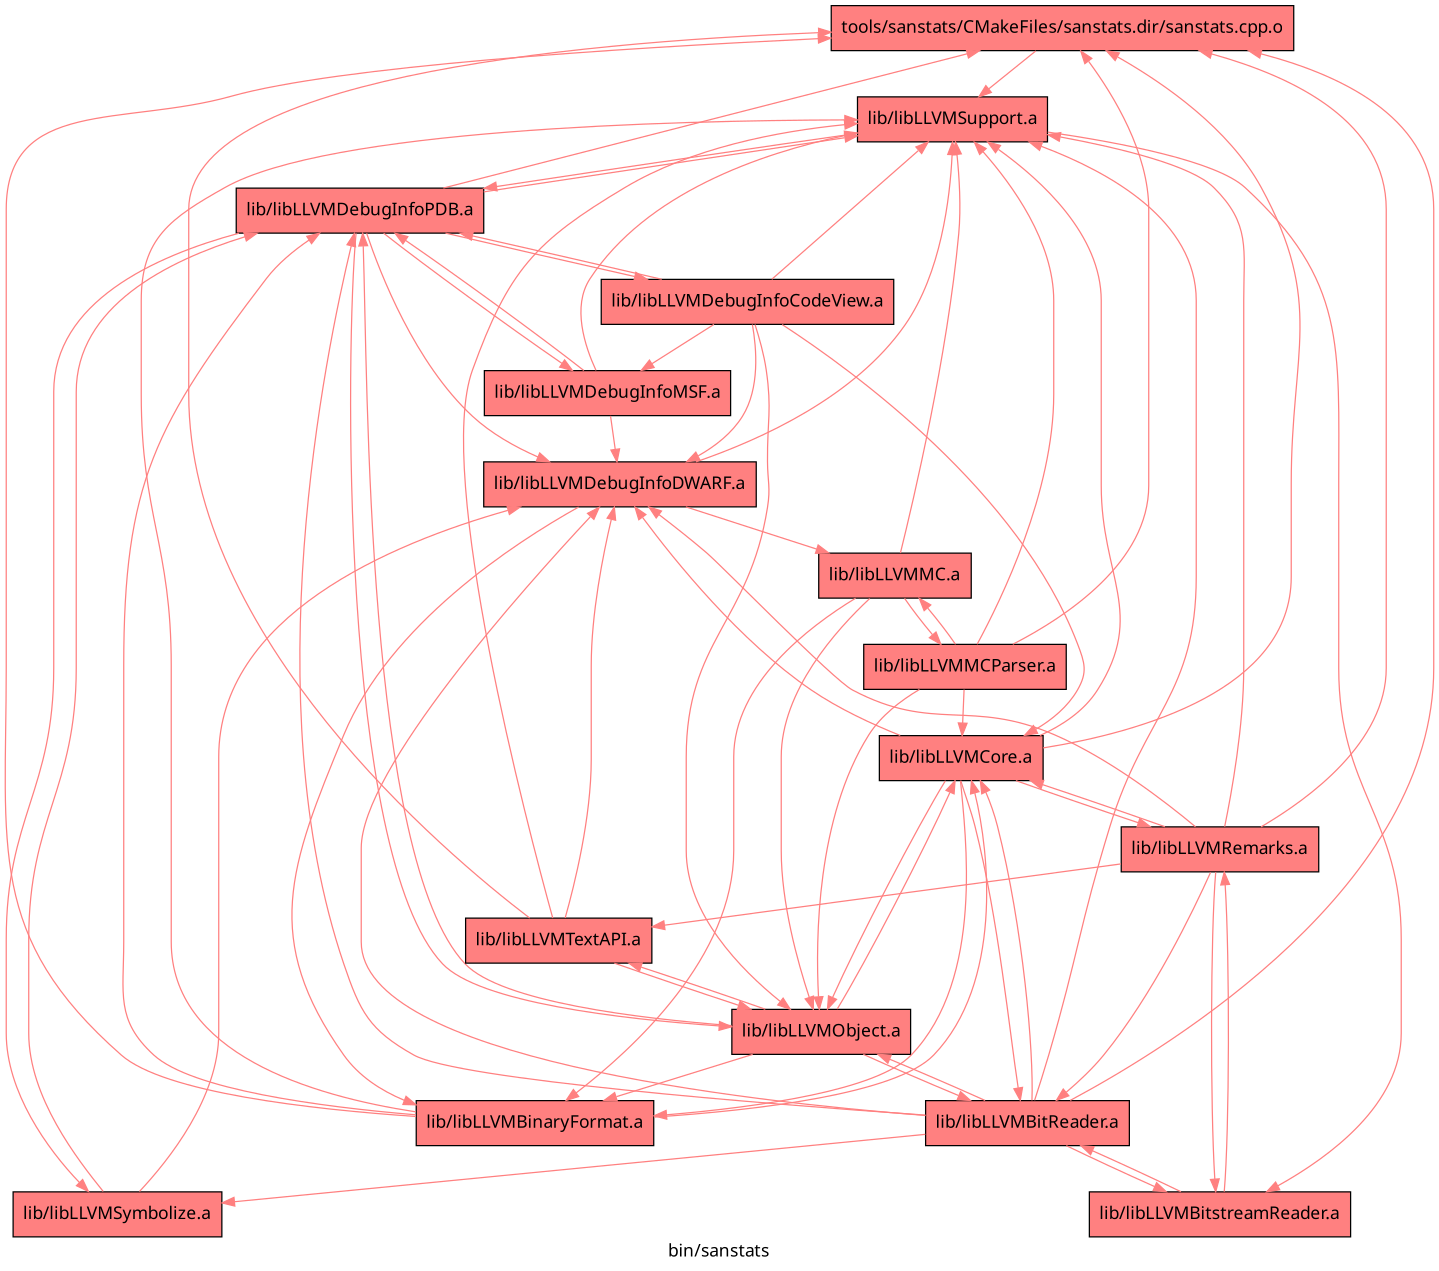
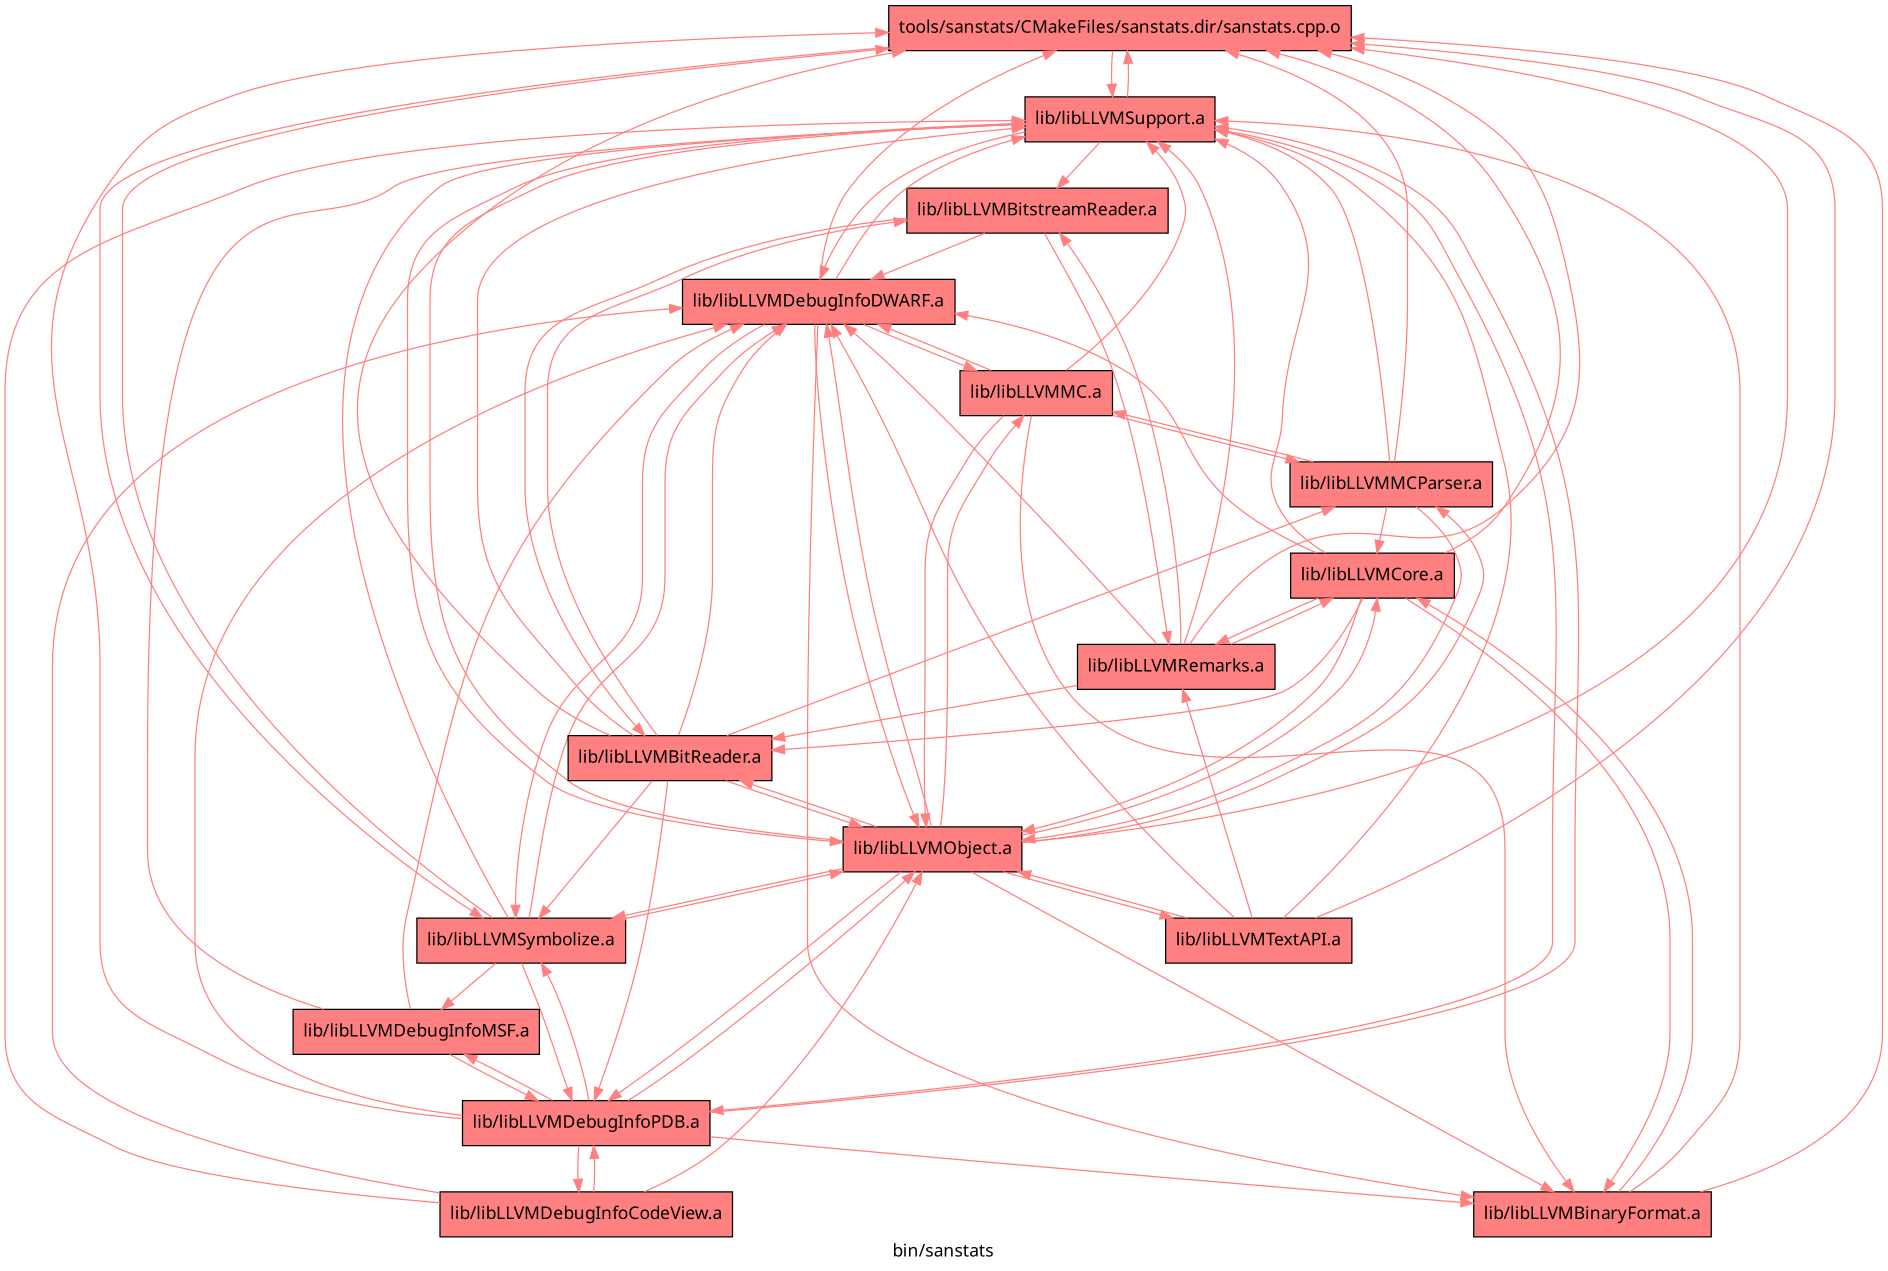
none -> (1128, 80)
none -> (880, 155)
none -> (906, 174)
none -> (100, 223)
none -> (934, 254)
none -> (374, 270)
none -> (122, 283)
(683, 344) -> (473, 982)
none -> (941, 349)
none -> (408, 369)
none -> (430, 382)
(989, 503) -> none
none -> (1722, 572)
none -> (844, 574)
none -> (868, 584)
none -> (639, 606)
none -> (948, 617)
(124, 760) -> (1085, 1171)
none -> (1298, 768)
(916, 891) -> (1224, 826)
none -> (734, 892)
none -> (728, 897)
(1020, 944) -> (1025, 623)
